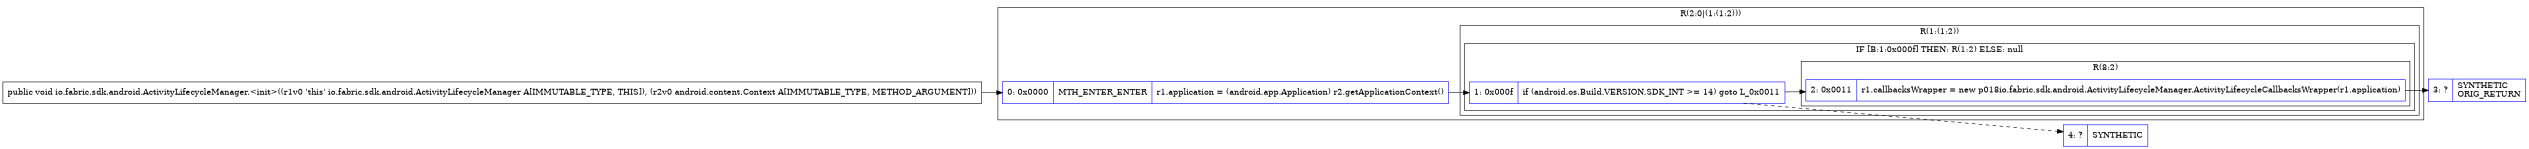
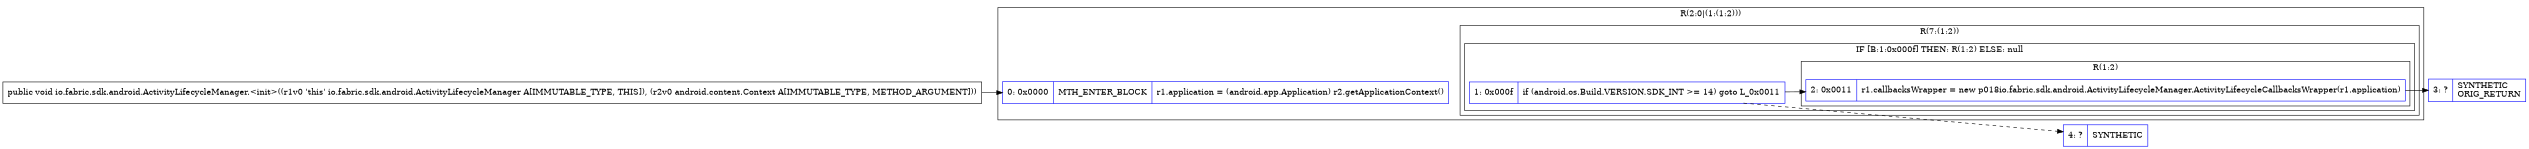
(1940, 32) -> (1940, 32)
(2106, 68) -> (2106, 68)
(1103, 92) -> (1103, 92)
(1456, 93) -> none
